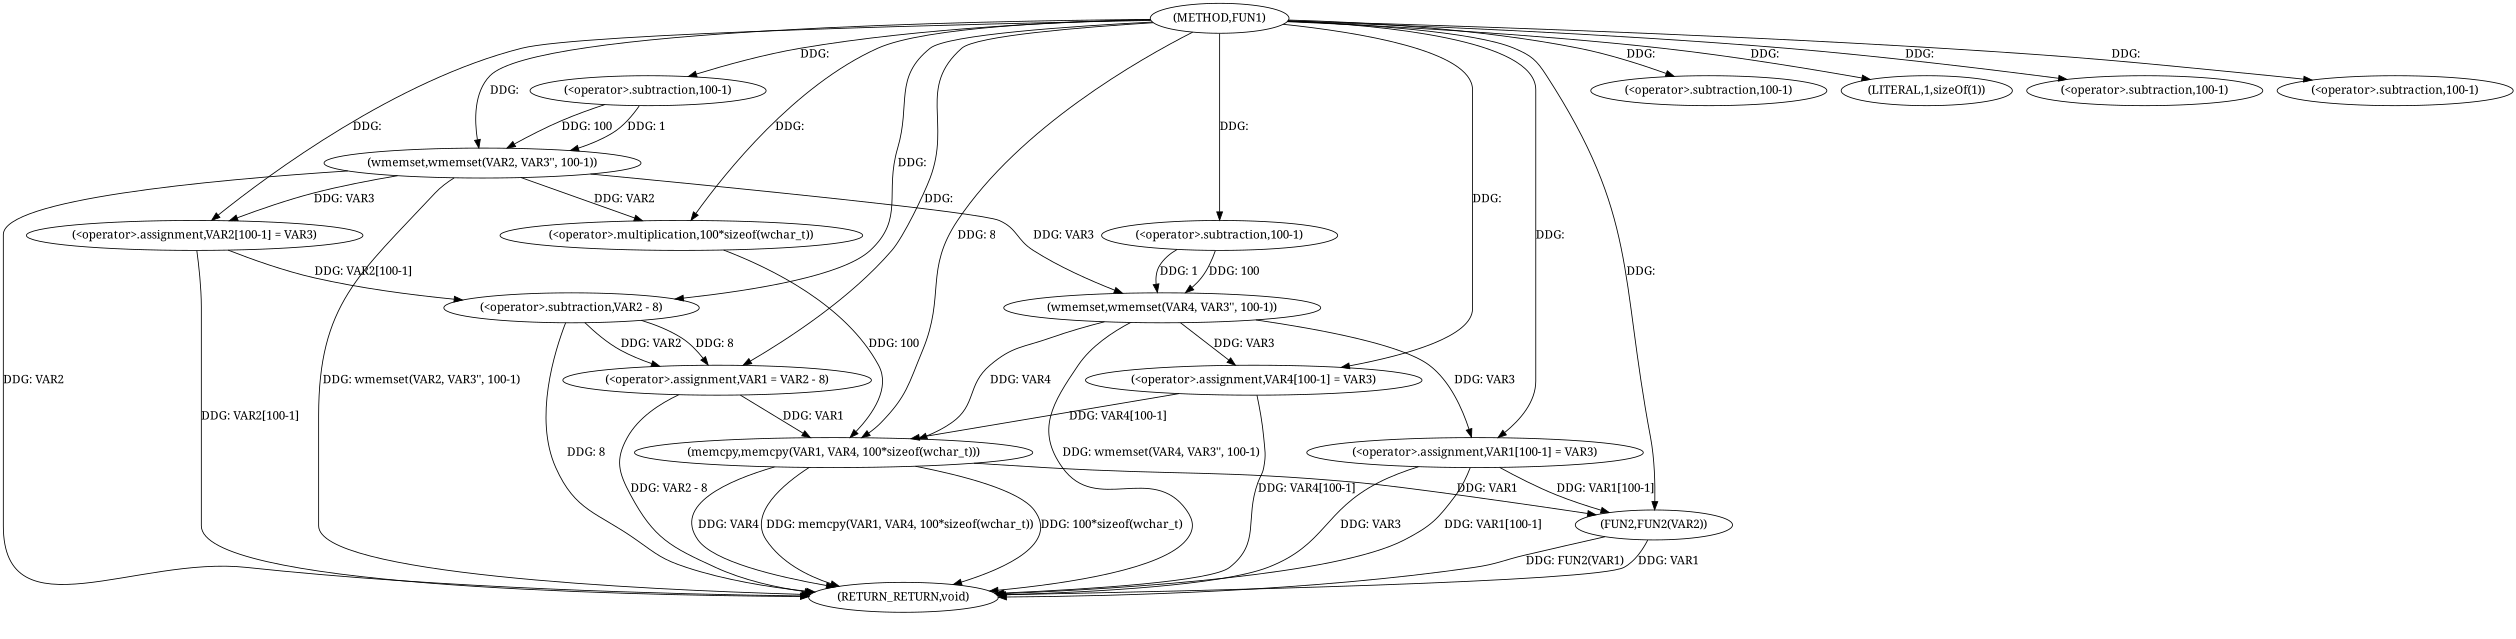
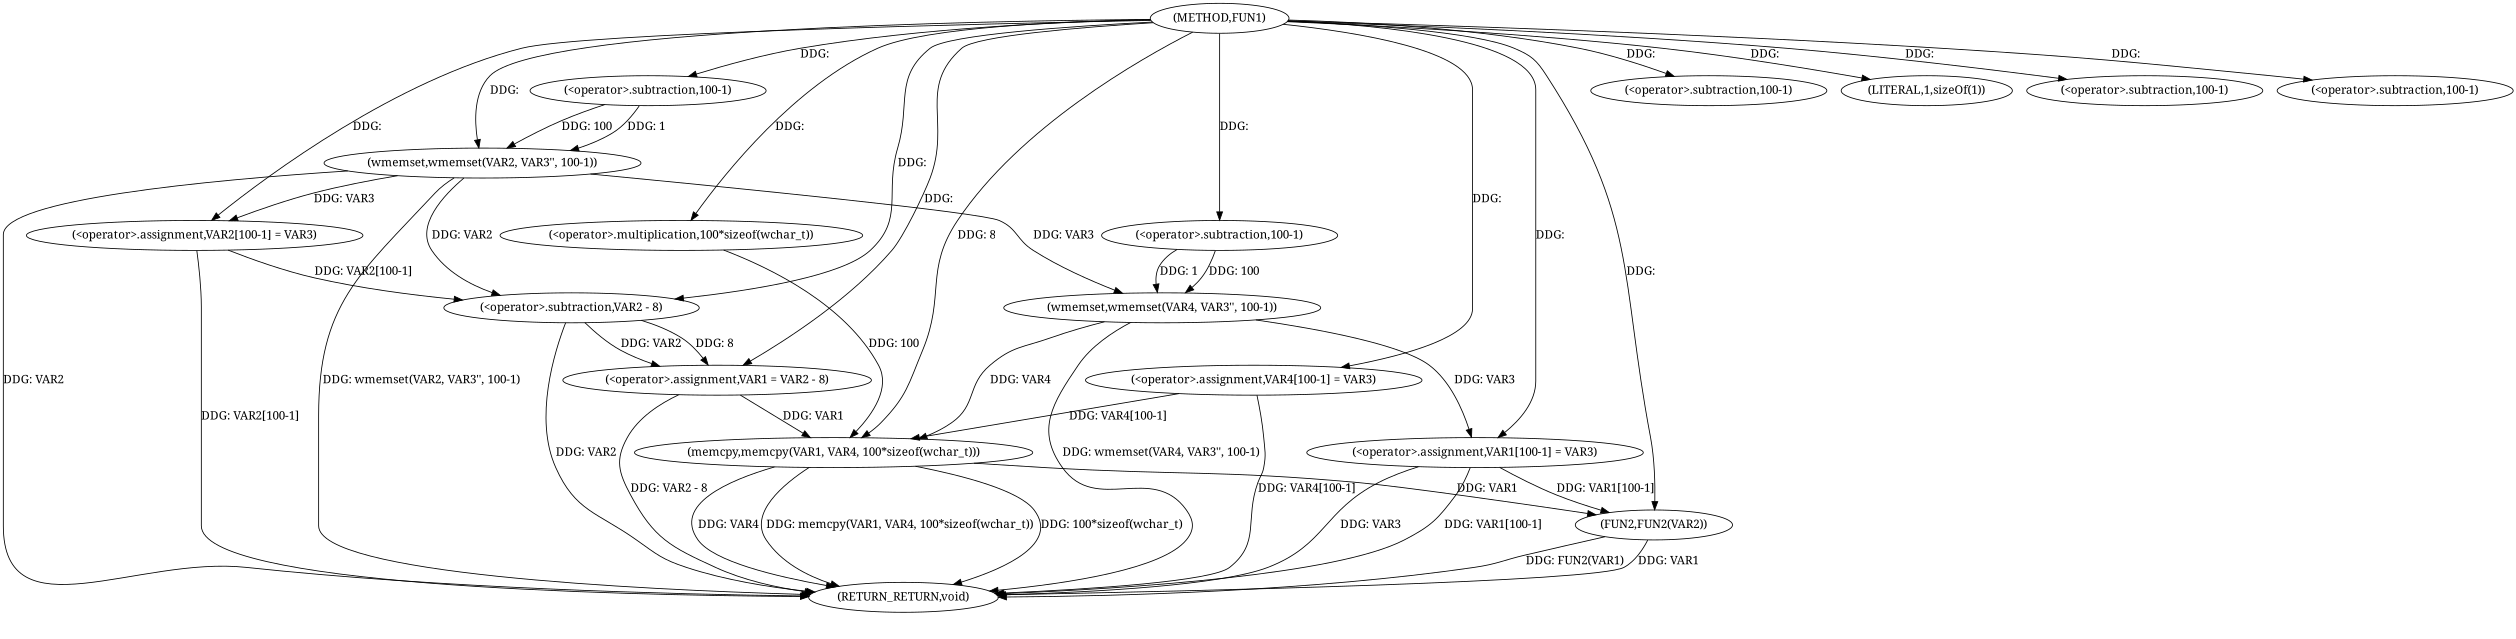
(578, 198) -> (429, 245)
(1205, 341) -> none
(586, 453) -> (586, 453)
